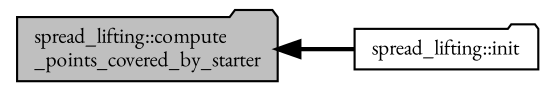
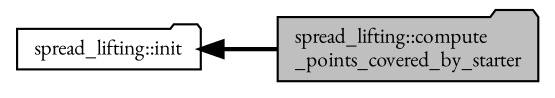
(327, 49) -> (250, 49)
